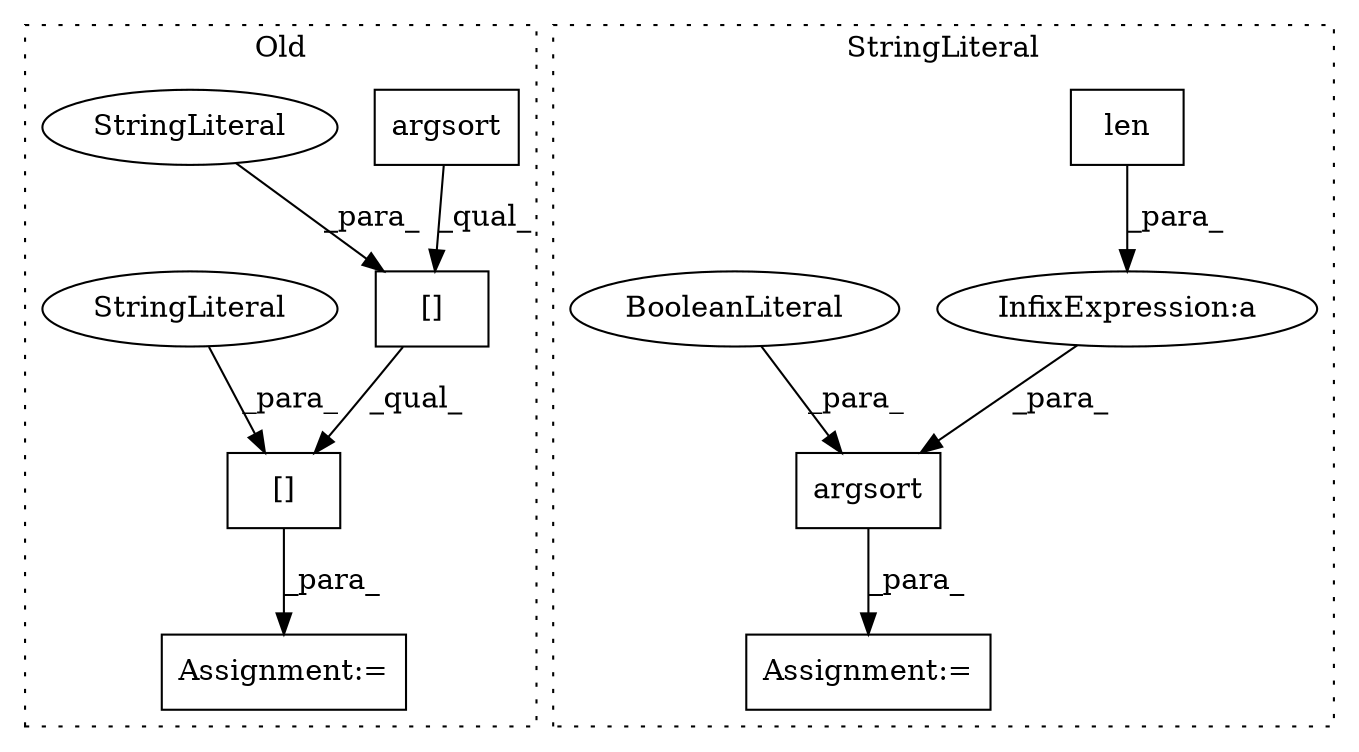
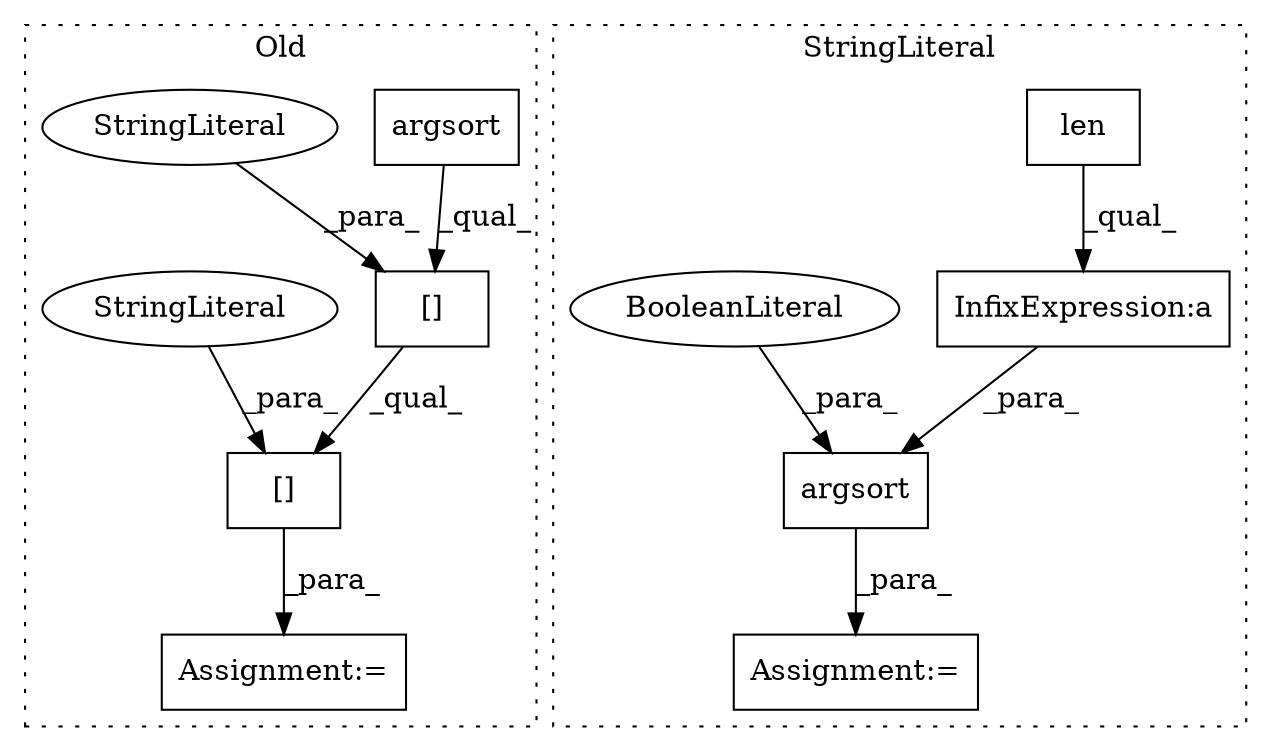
(1175, 218) -> (1130, 218)
(1127, 309) -> (1083, 309)
